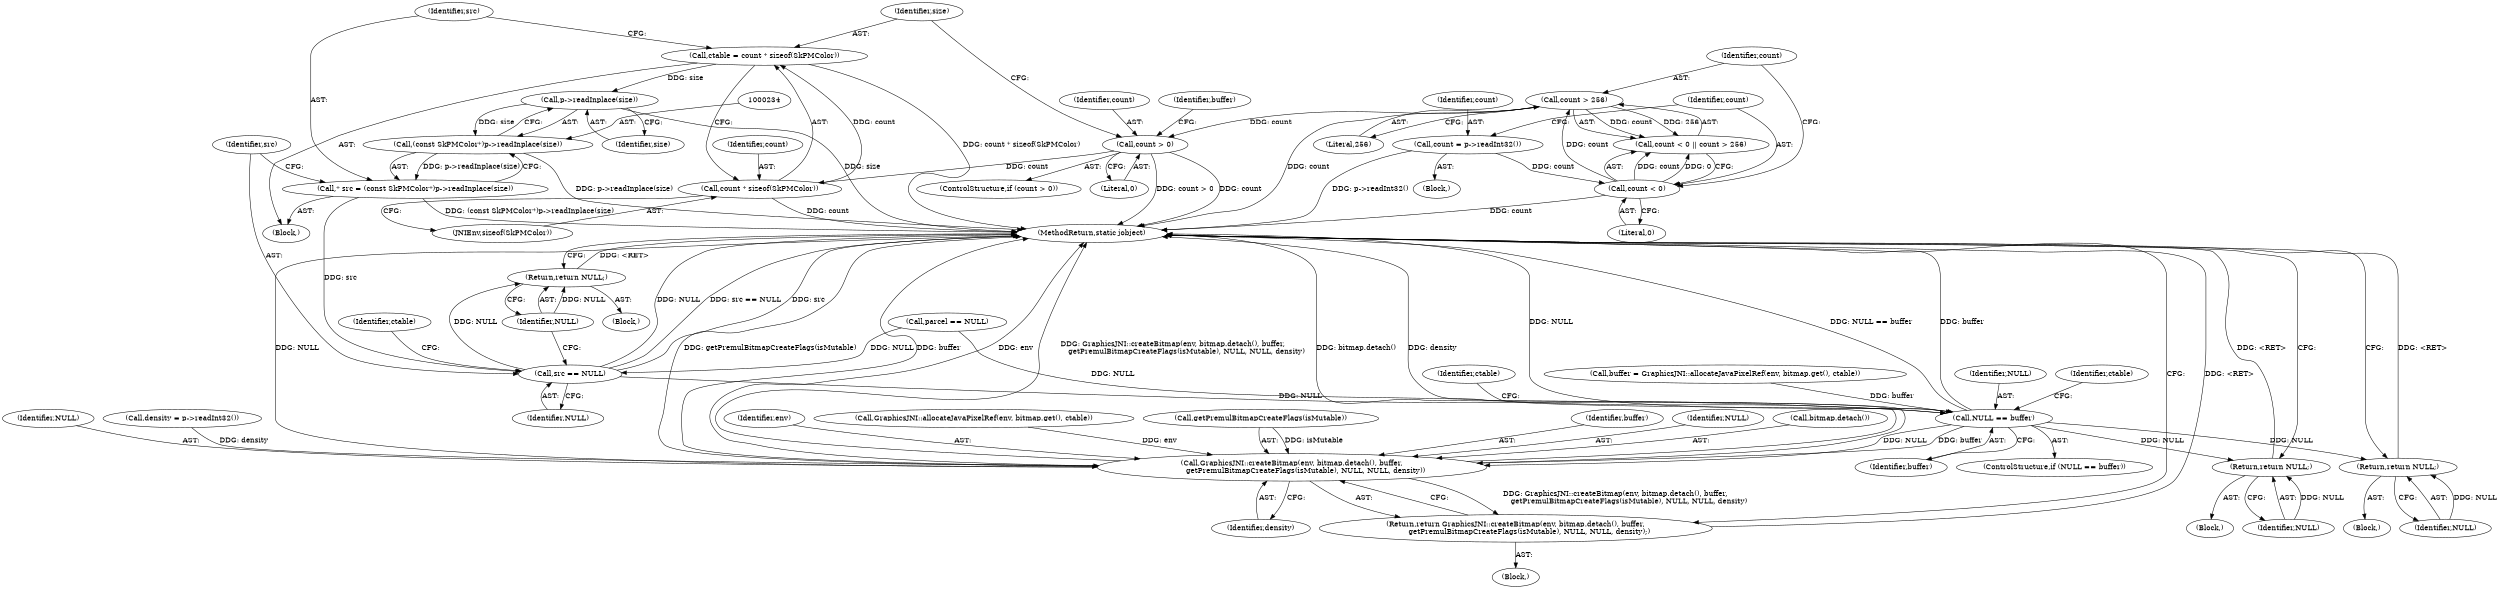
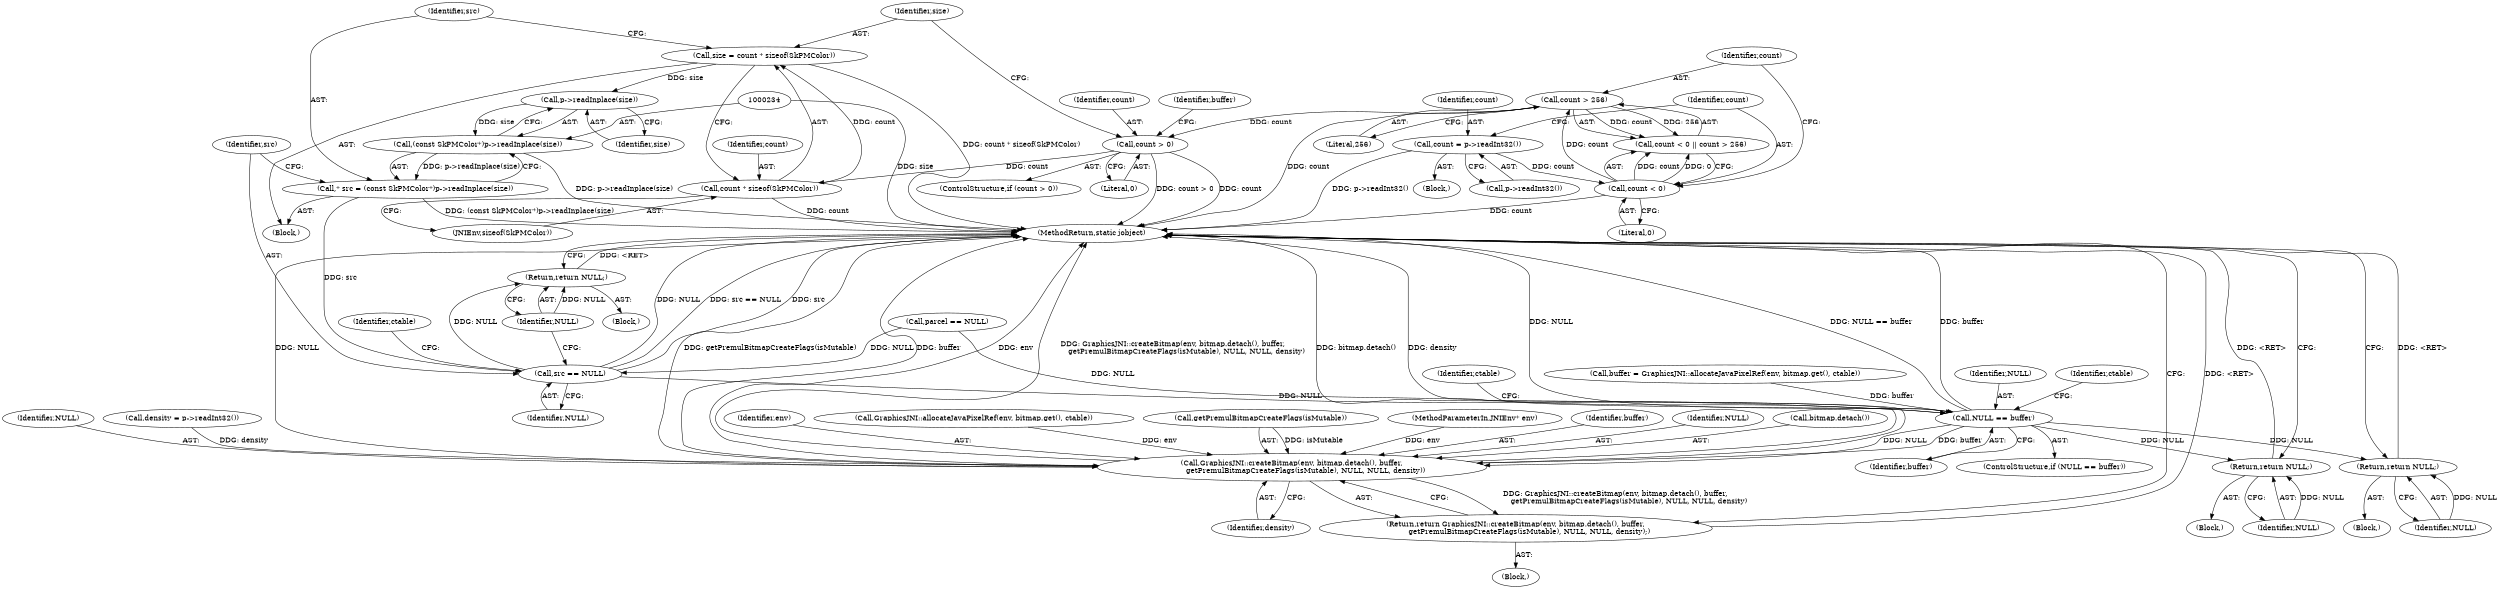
(764, 56) -> (764, 56)
(829, 150) -> (894, 172)
none -> (1524, 189)
none -> (1475, 418)
